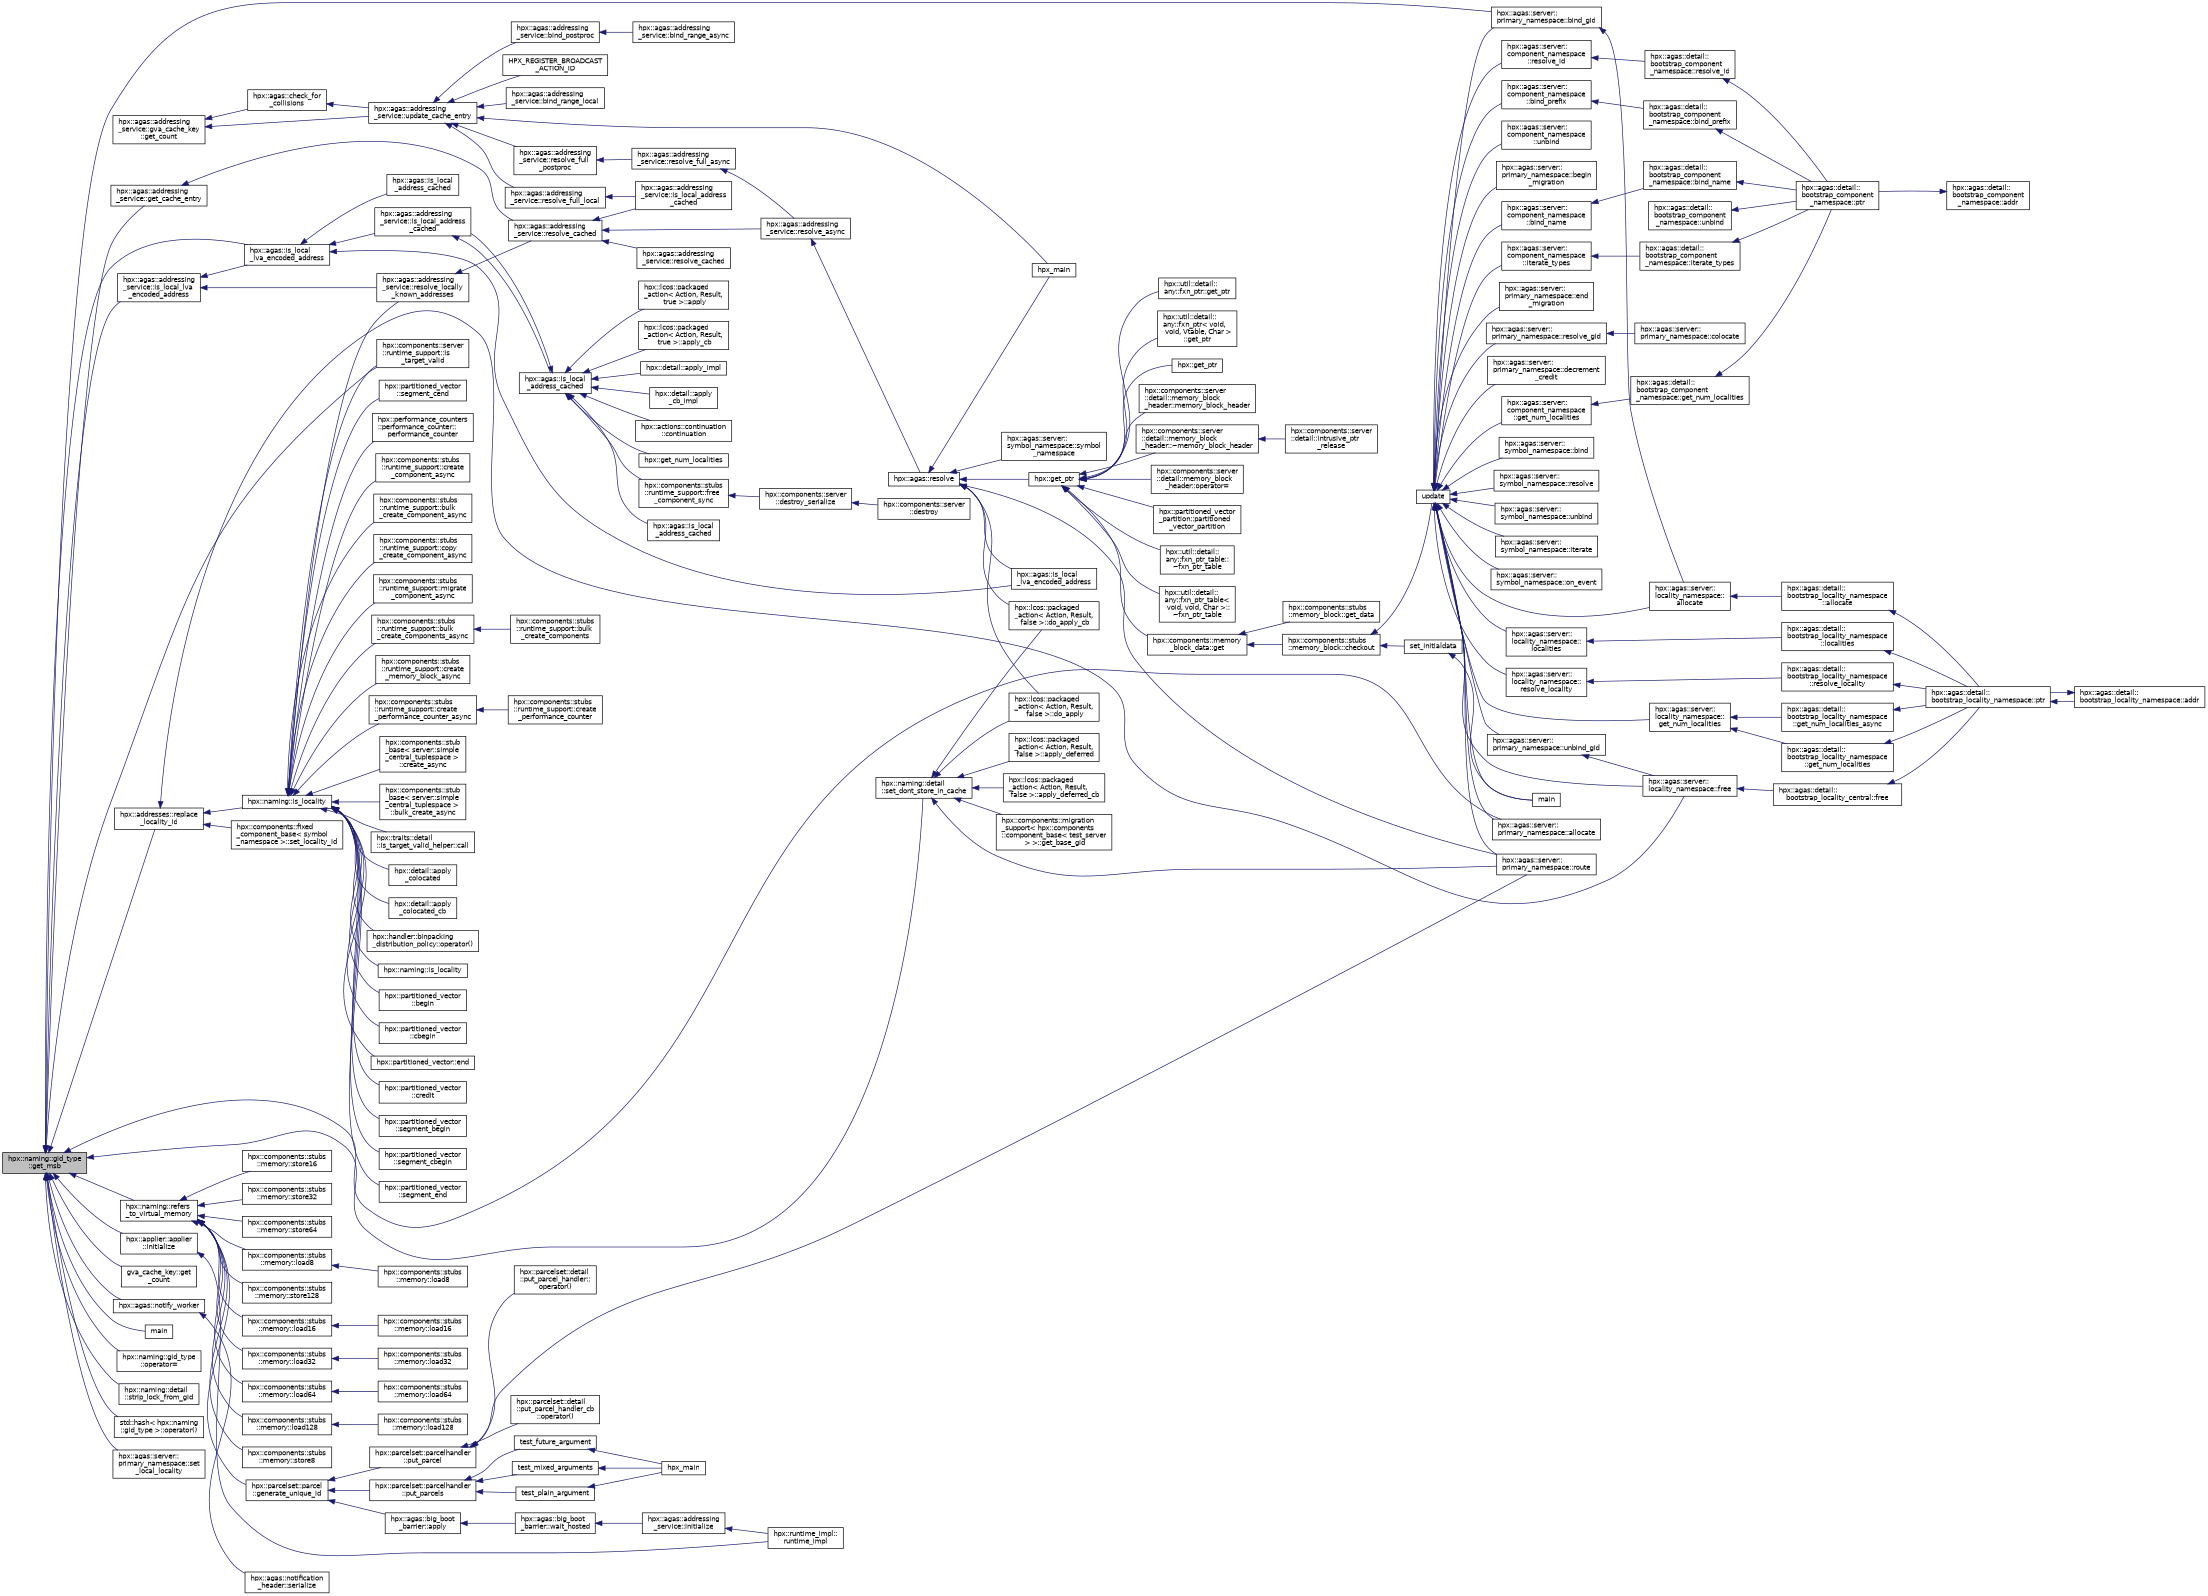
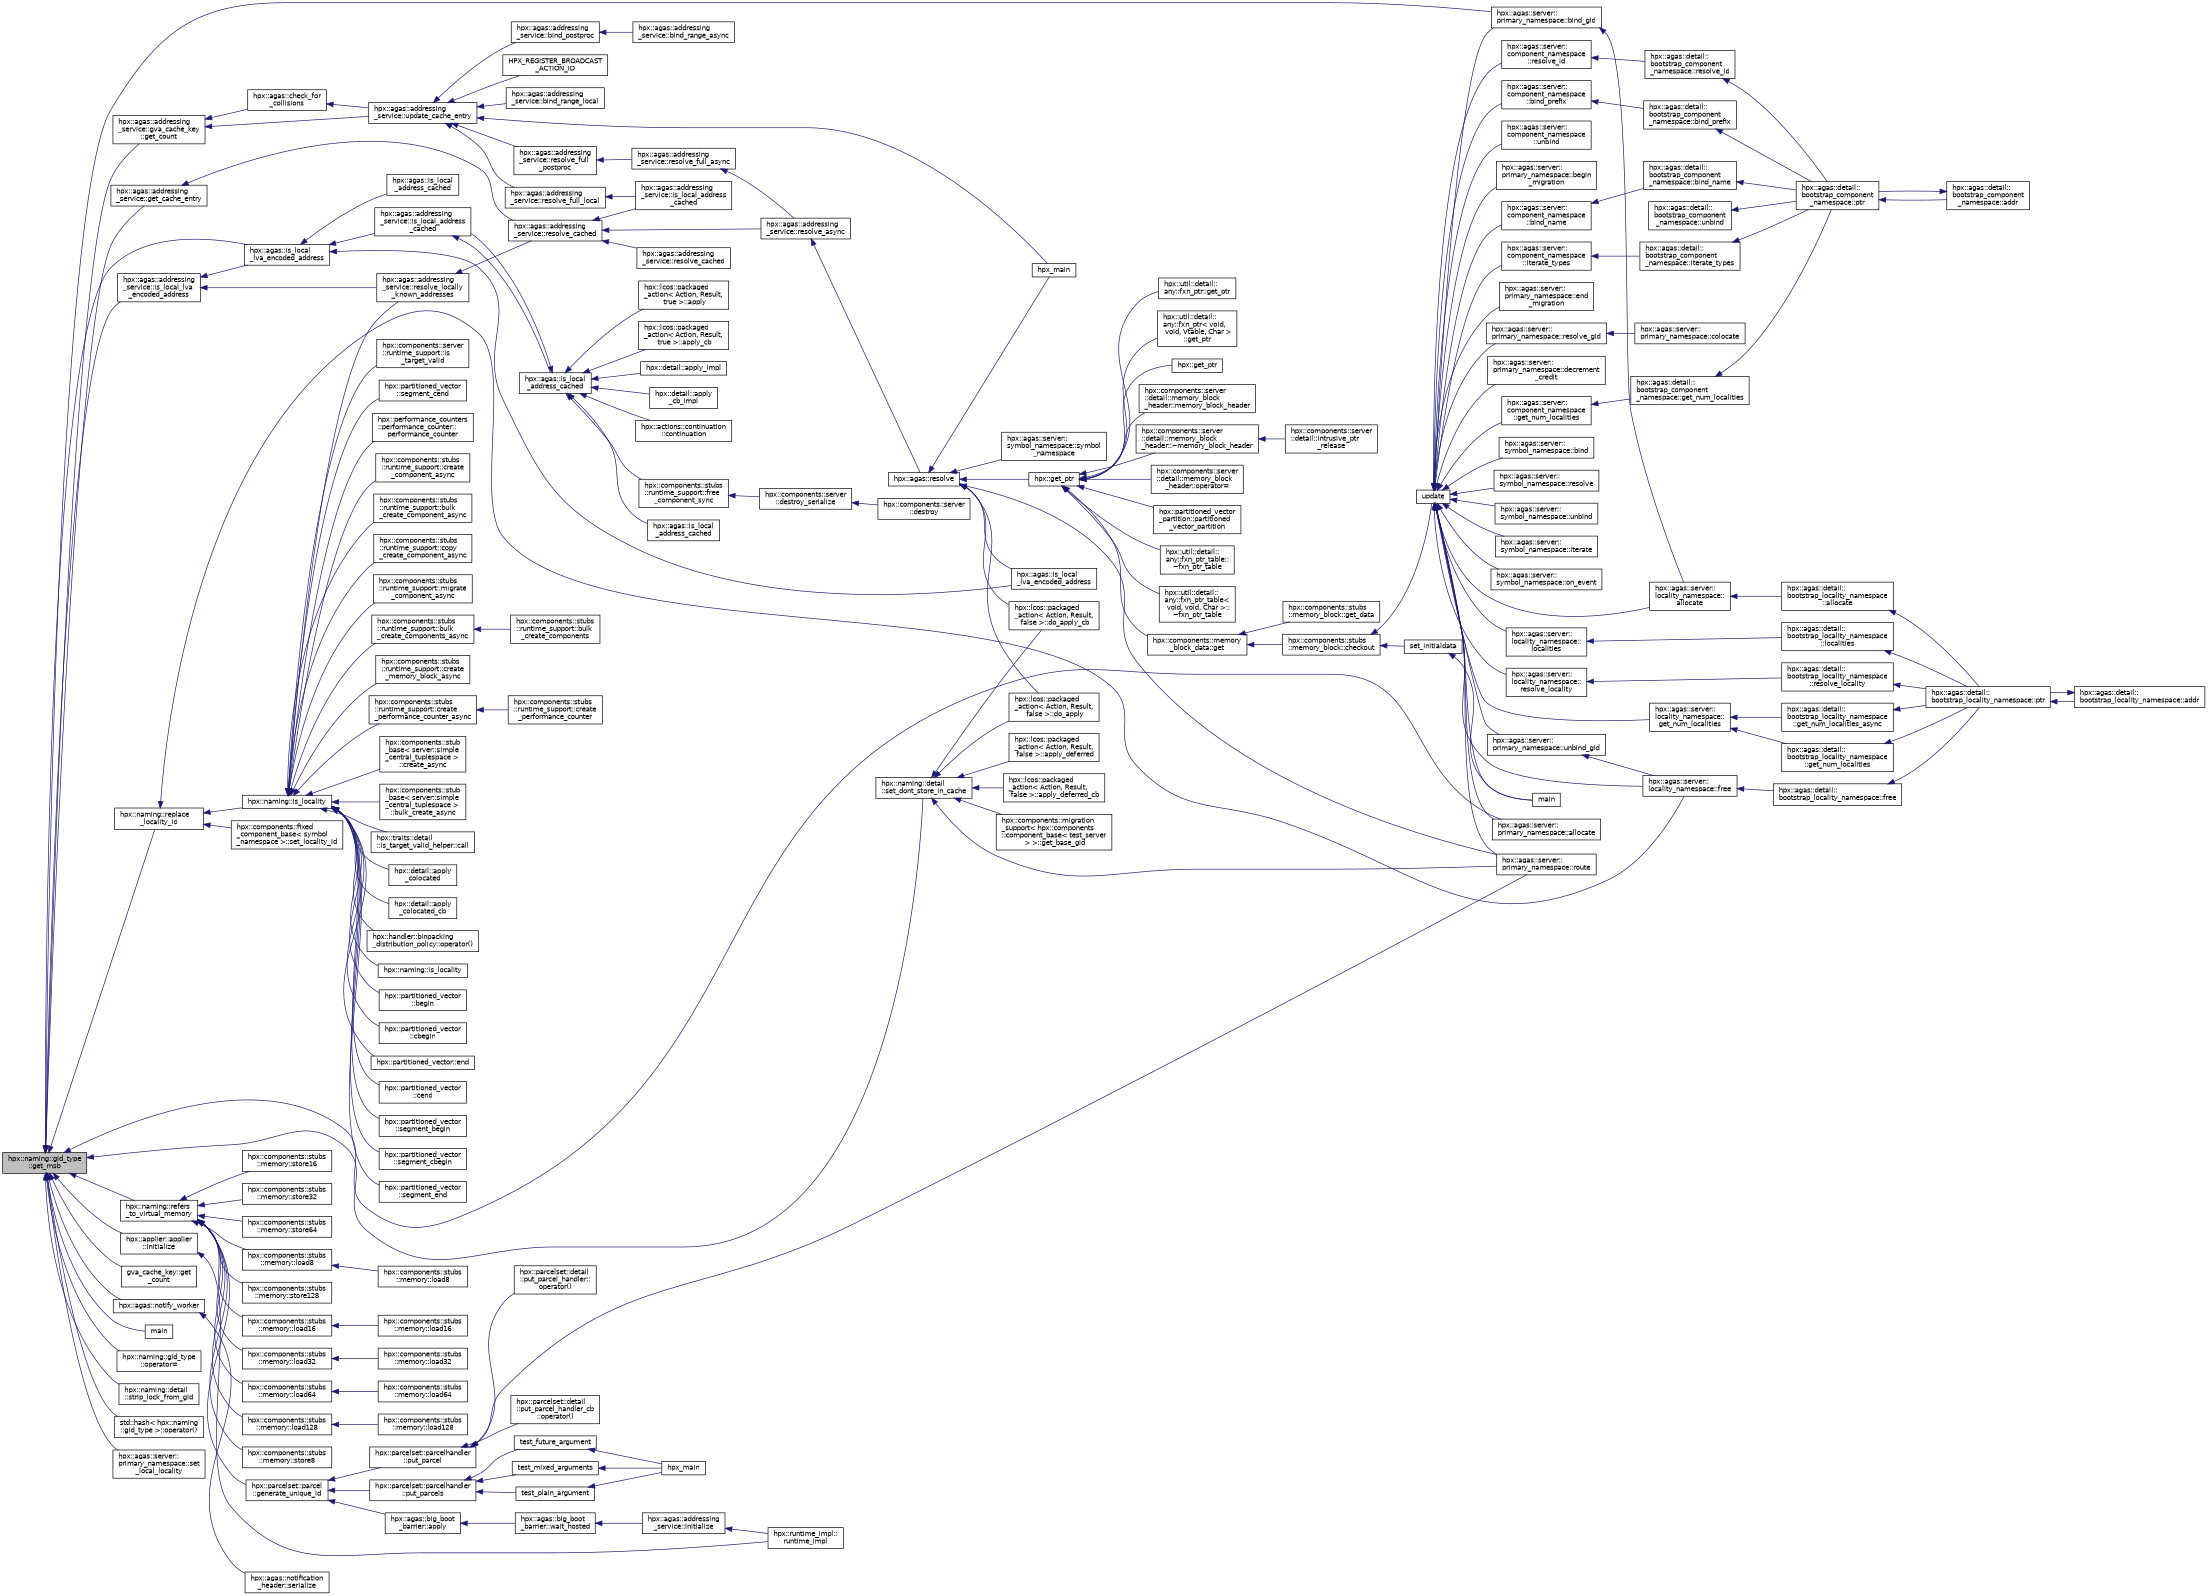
none -> (1916, 200)
(684, 460) -> none
(140, 723) -> (74, 486)
(1838, 795) -> (1838, 795)
(159, 819) -> (159, 819)
(423, 1092) -> (423, 1092)
